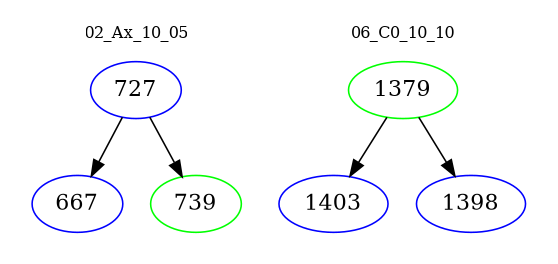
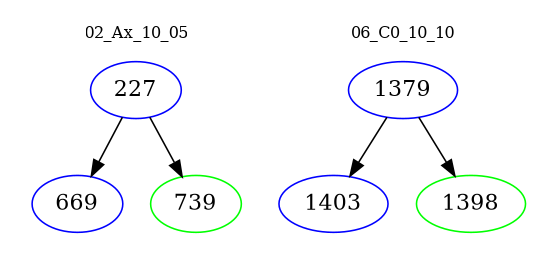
(136, 90) -> (136, 90)
(403, 90) -> (403, 90)
(77, 204) -> (77, 204)
(471, 204) -> (471, 204)
